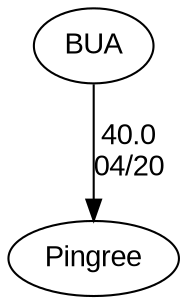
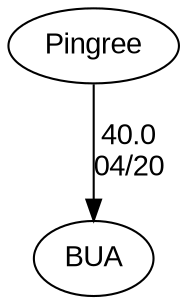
(94, 142) -> (94, 142)
